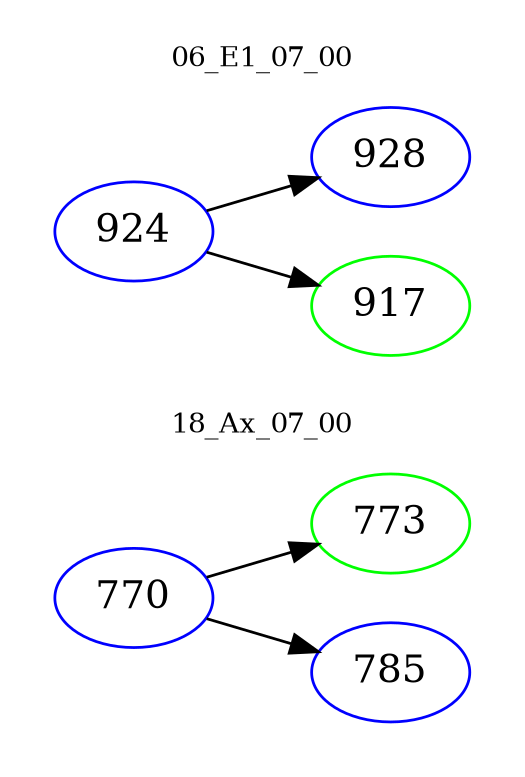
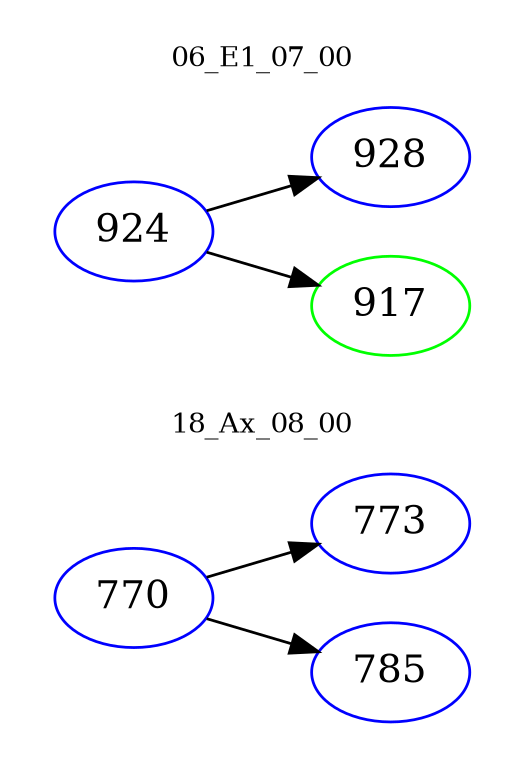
(262, 426) -> (262, 426)
(391, 524) -> (391, 524)
